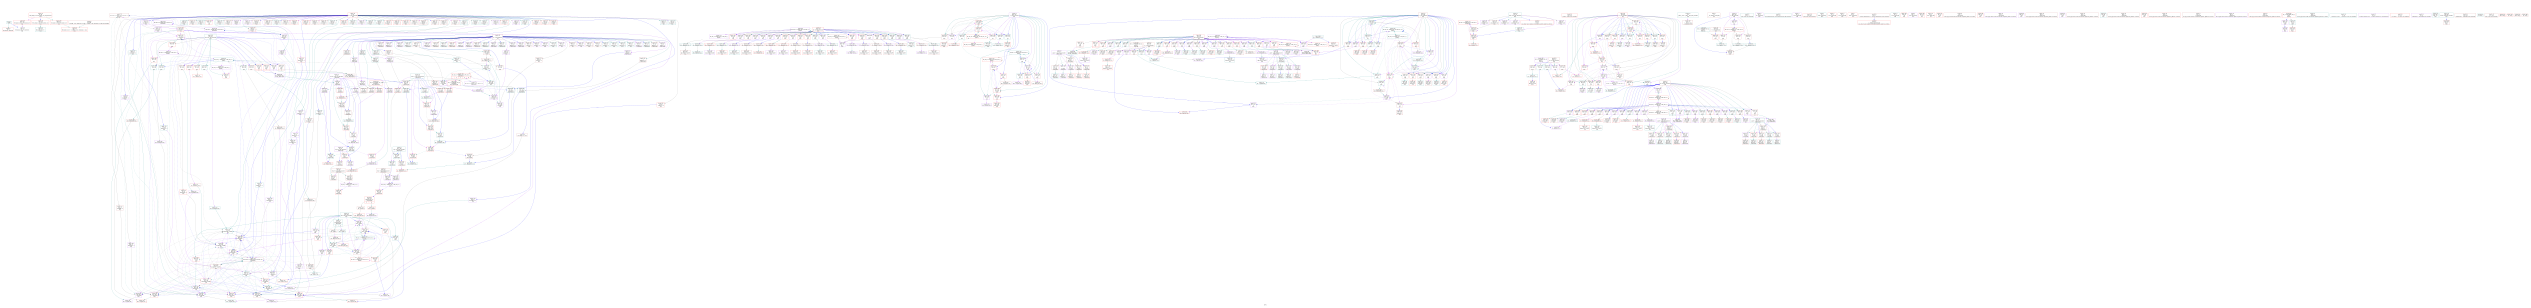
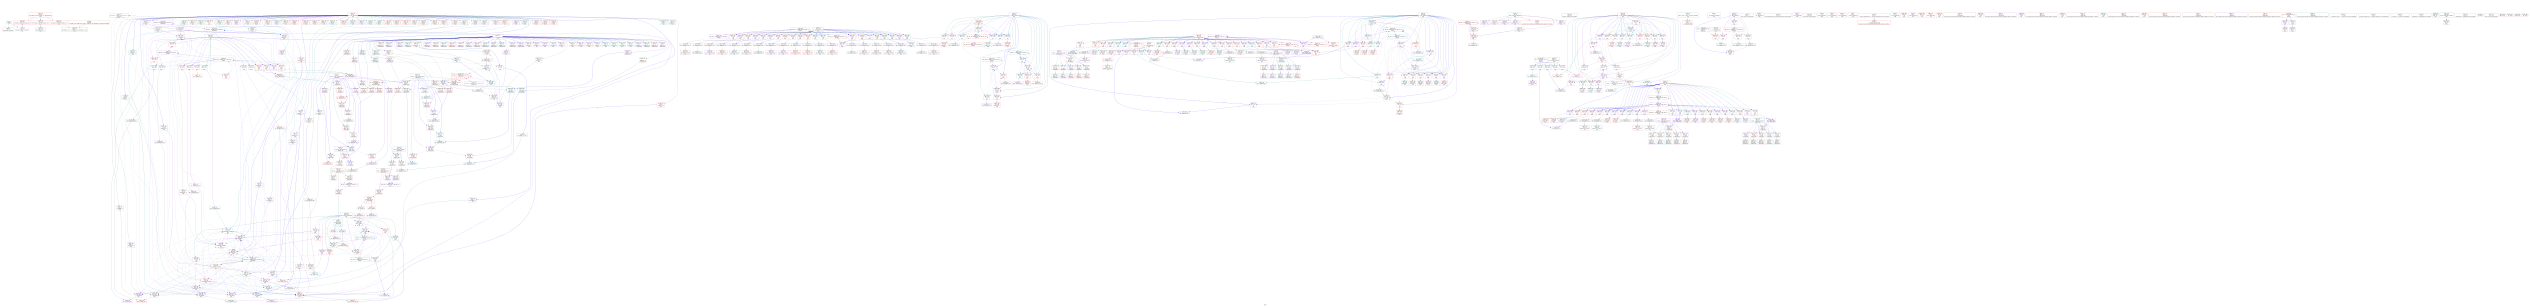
(221, 68) -> none
